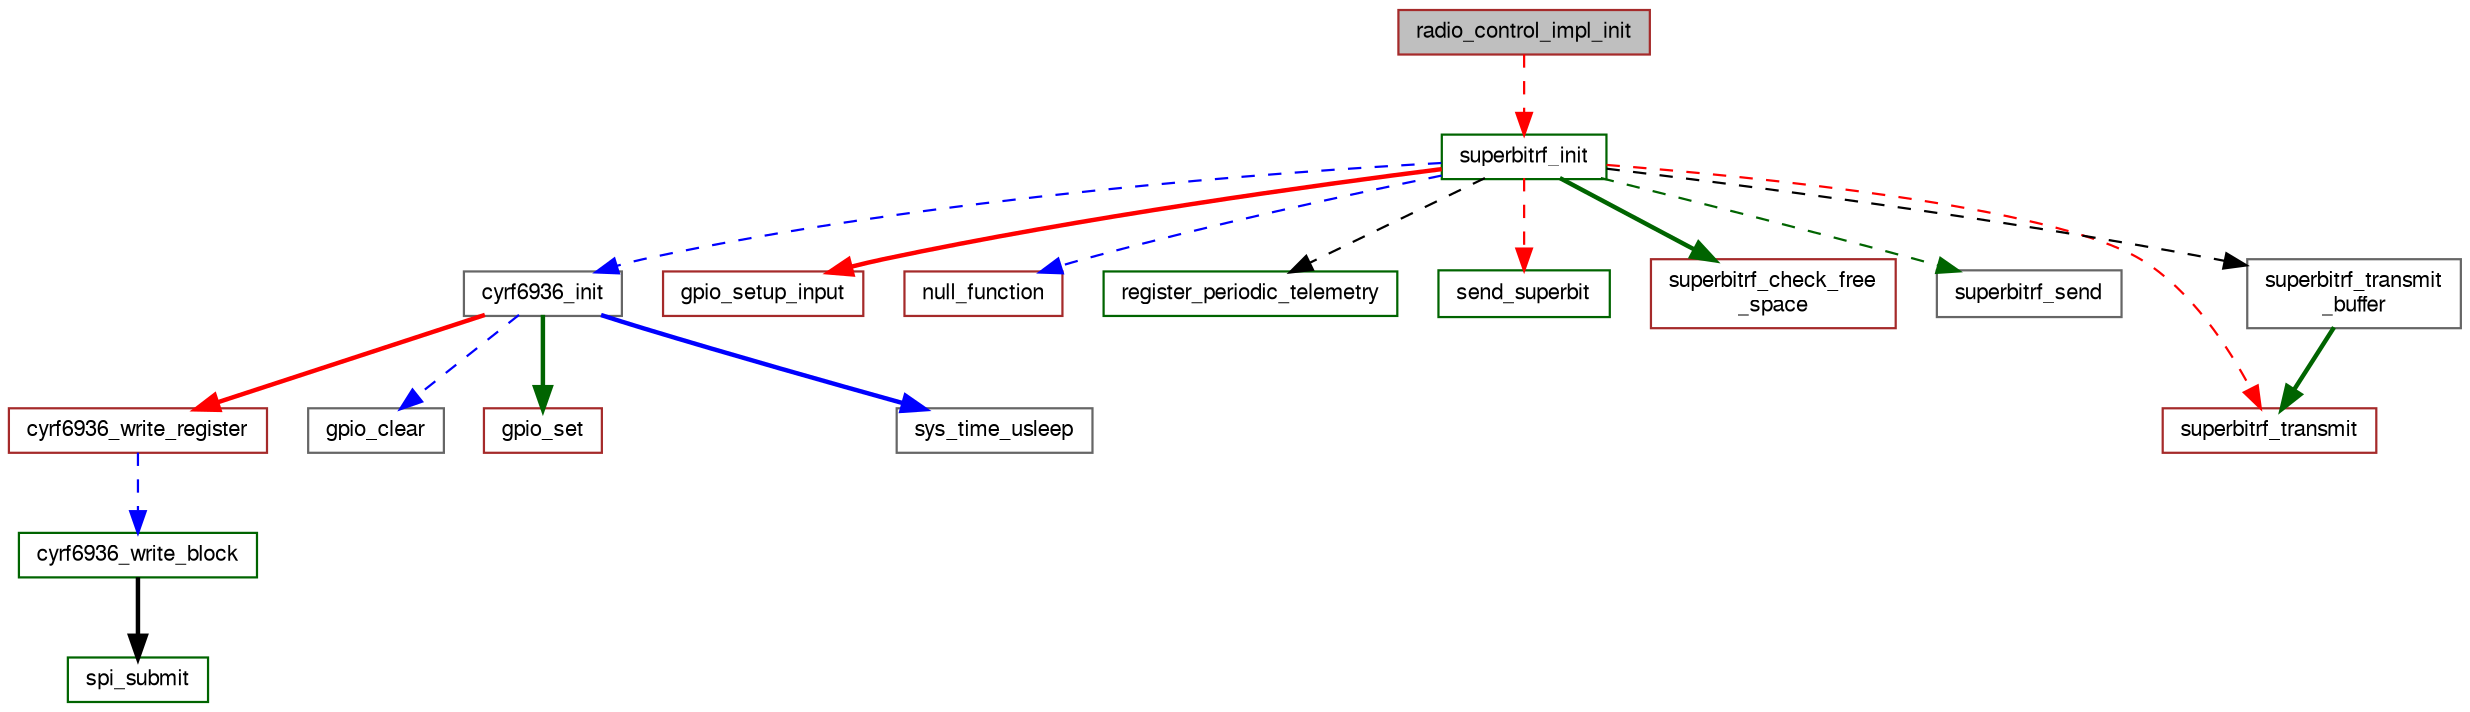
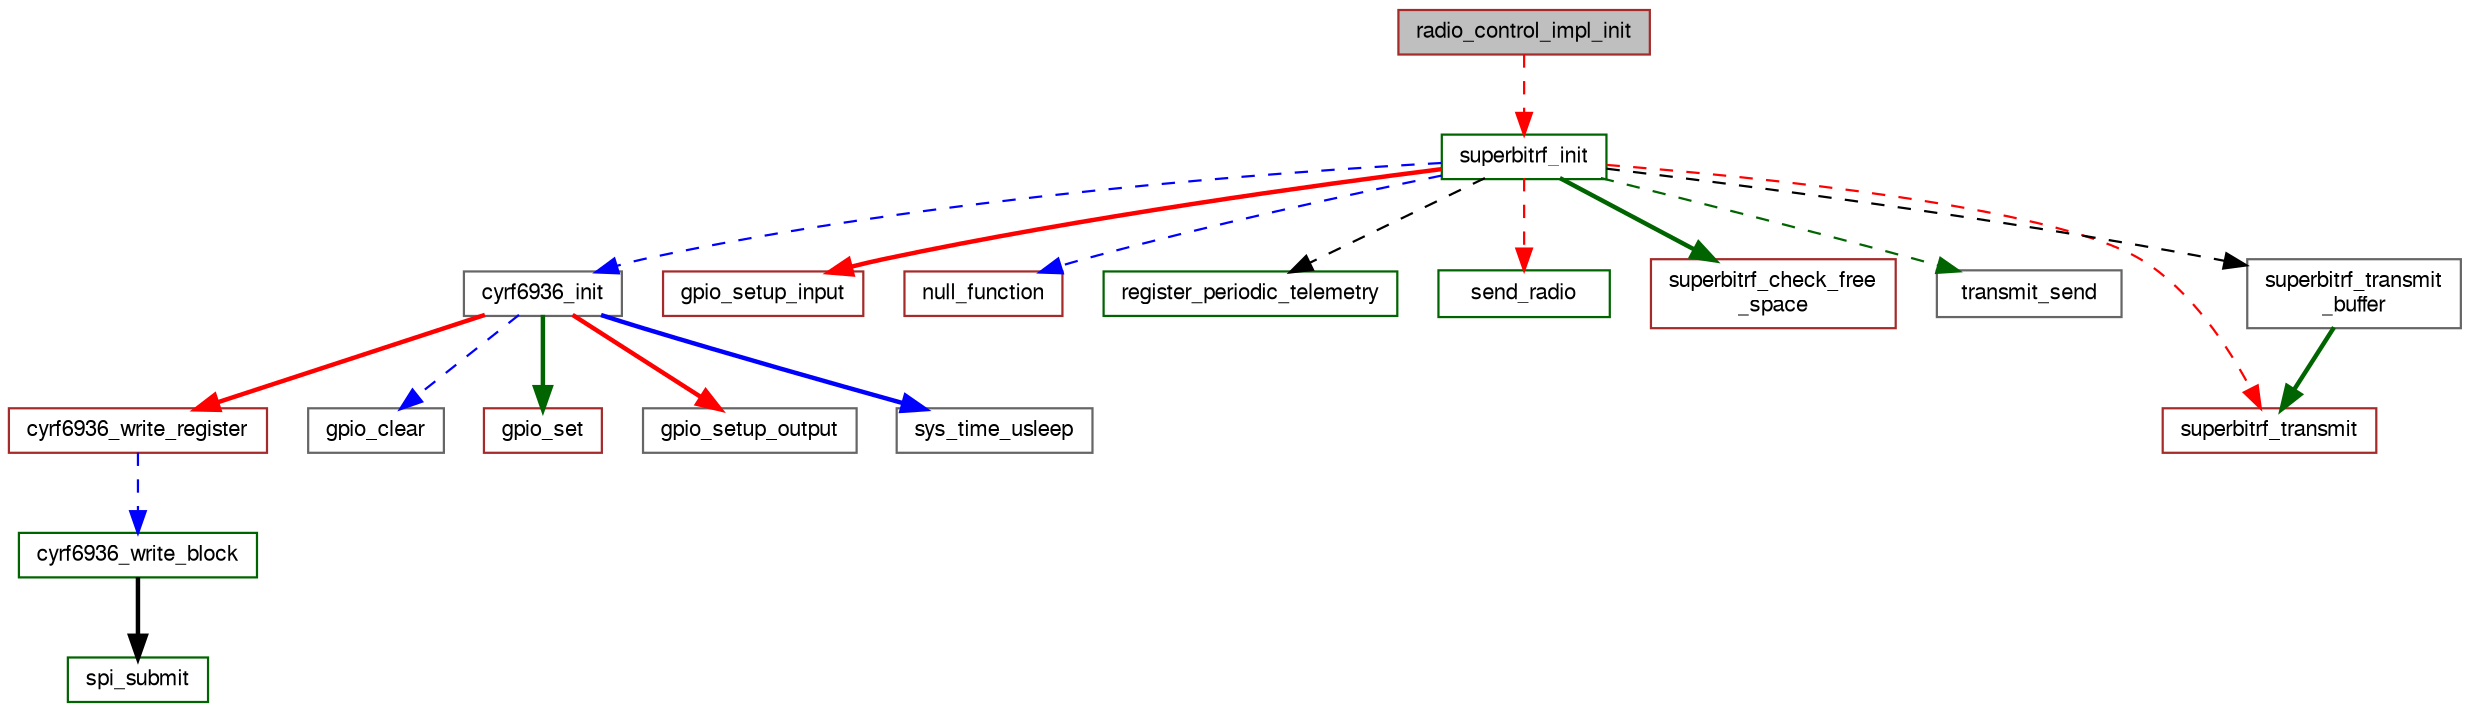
(1524, 294) -> (1524, 294)
(2029, 294) -> (2029, 294)
none -> (750, 431)
